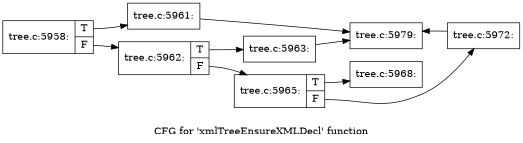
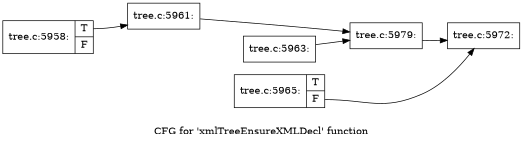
(438, 31) -> (431, 40)
(164, 58) -> none
(386, 74) -> none
